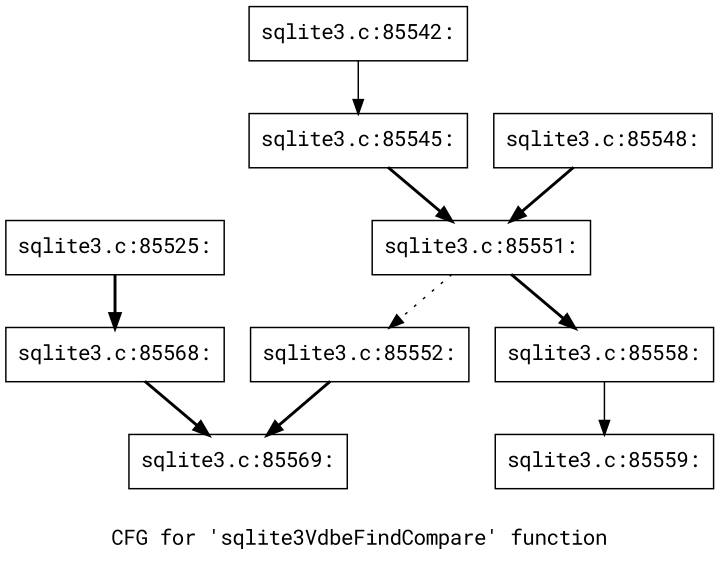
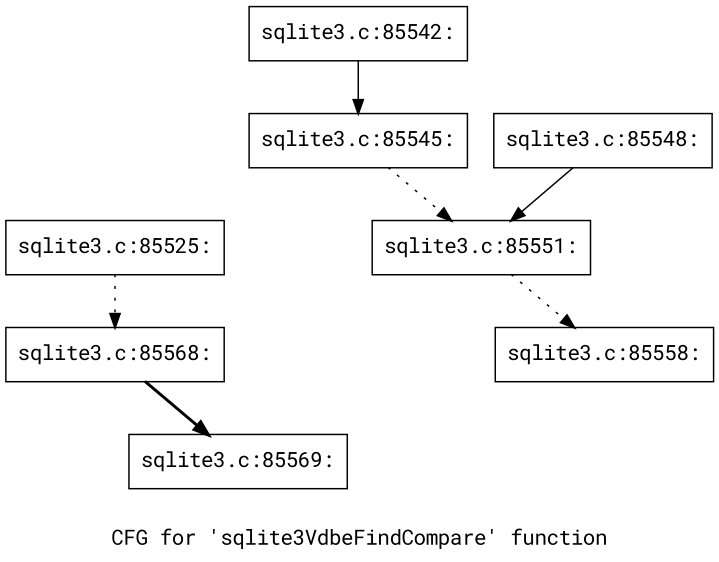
(414, 189) -> (414, 189)
(548, 189) -> (548, 189)
(115, 294) -> (115, 294)
(537, 296) -> (537, 296)
(360, 355) -> none
(604, 462) -> none
